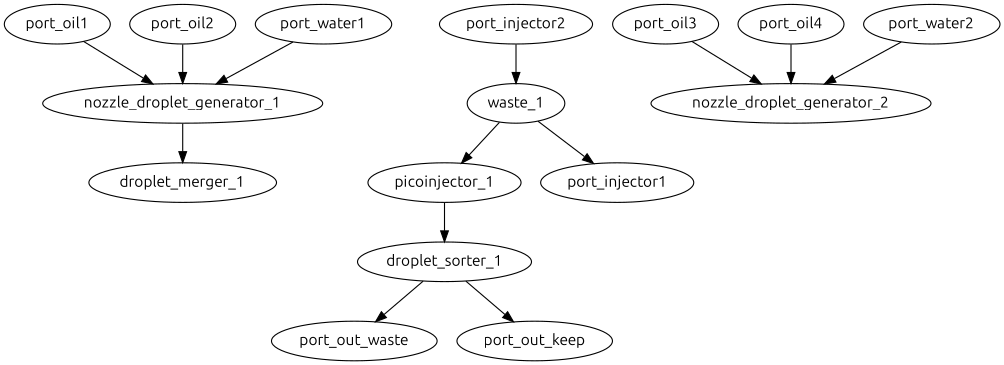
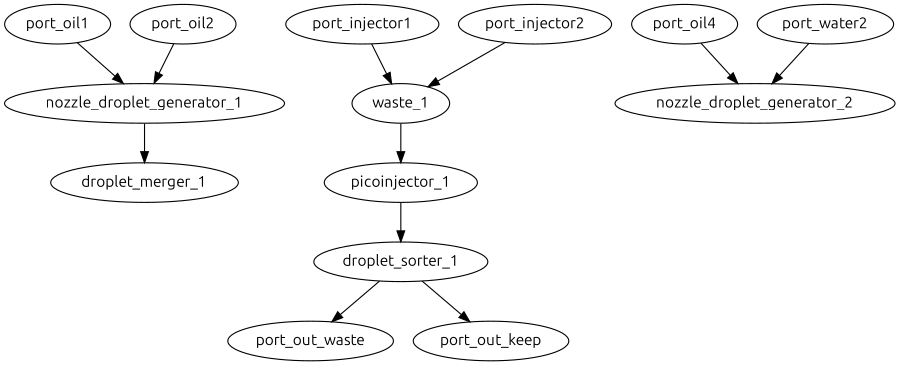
(324, 24) -> none
(666, 24) -> none
(561, 139) -> (379, 59)
